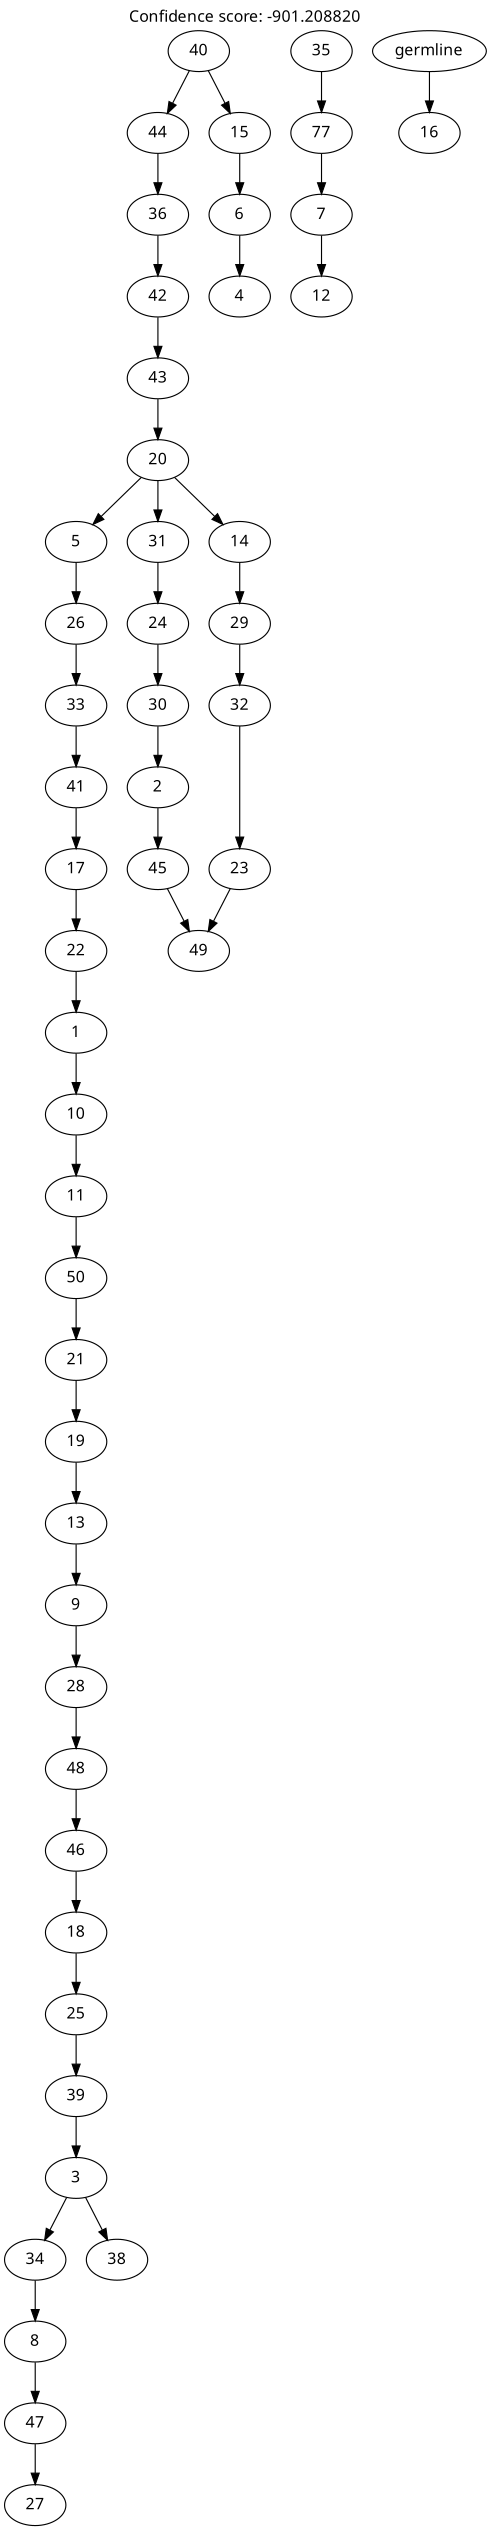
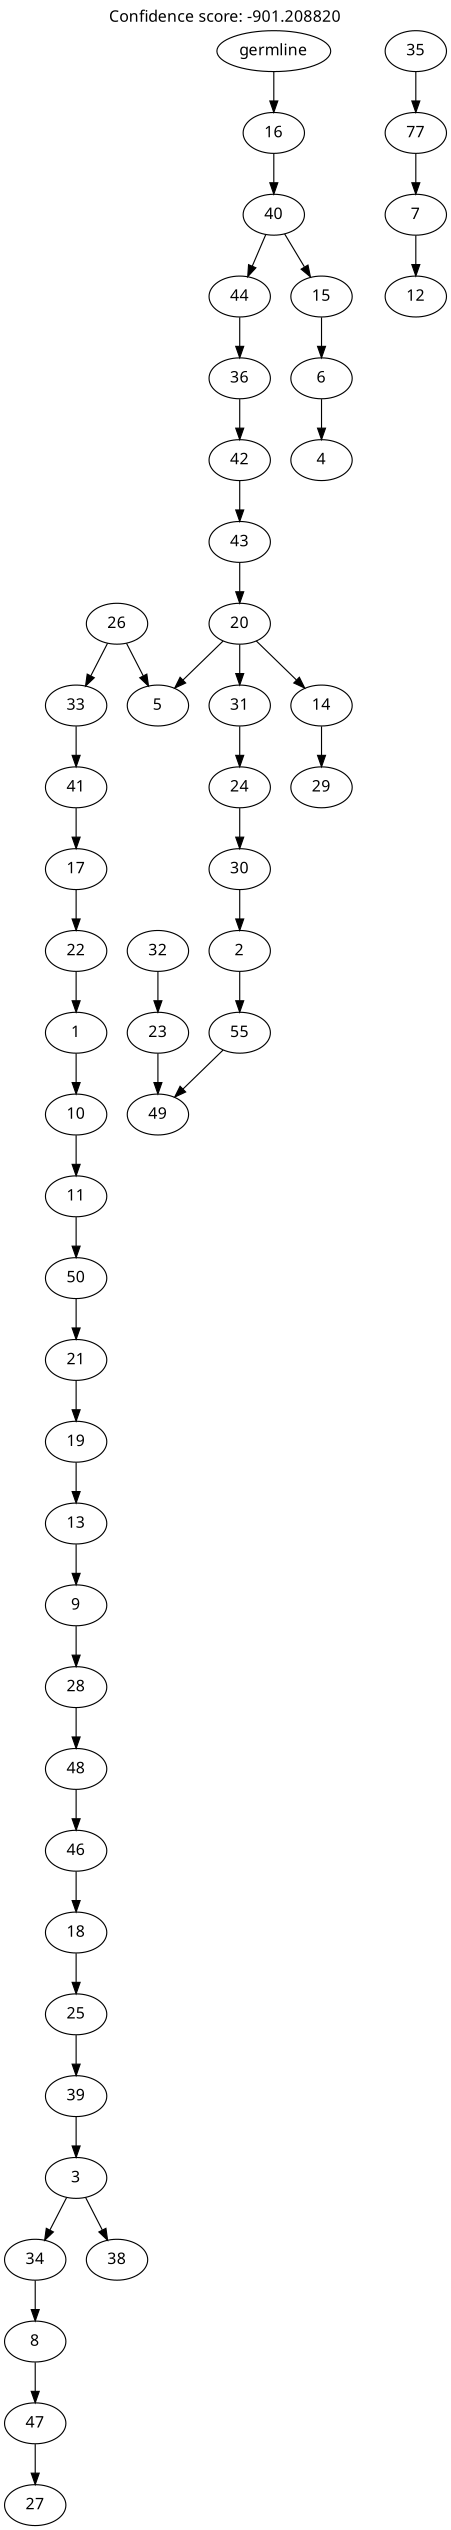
none -> (274, 168)
(76, 577) -> (135, 660)
(240, 659) -> none
(158, 869) -> (240, 1033)
